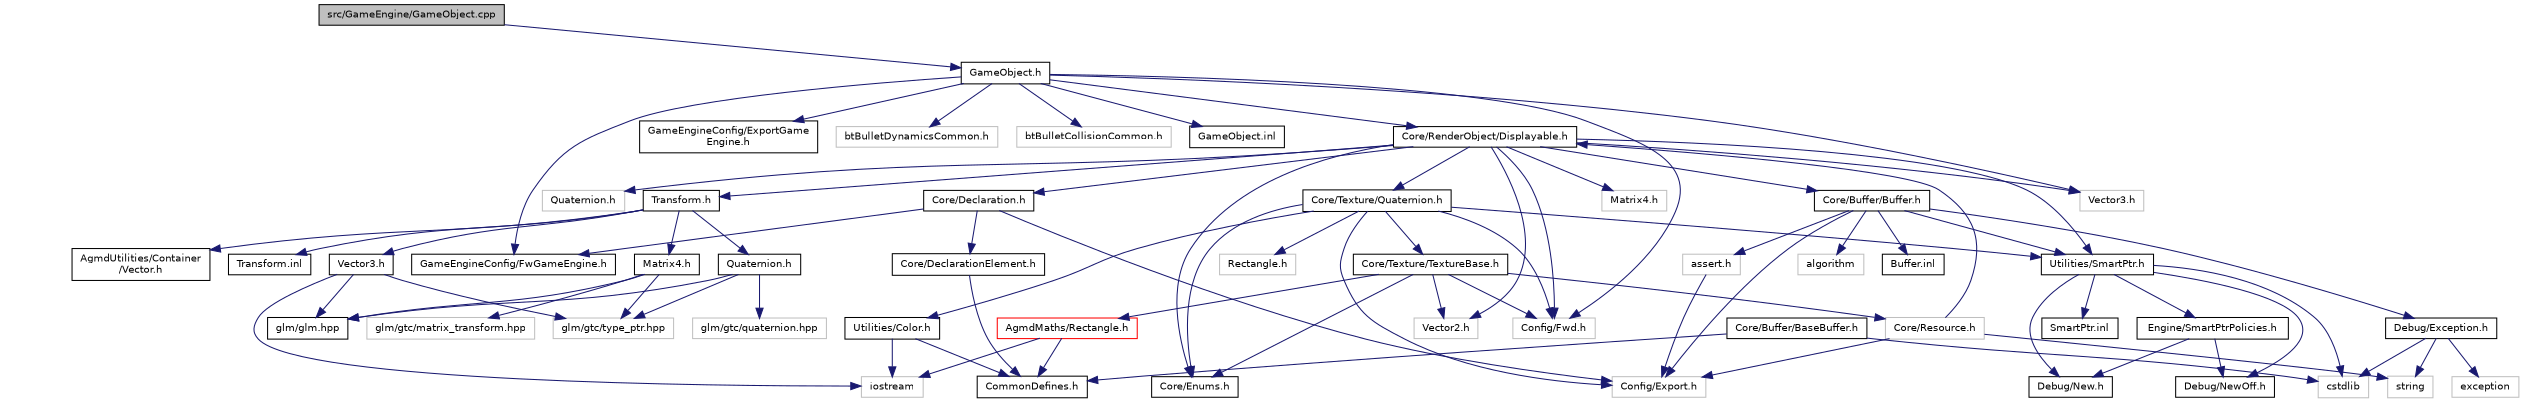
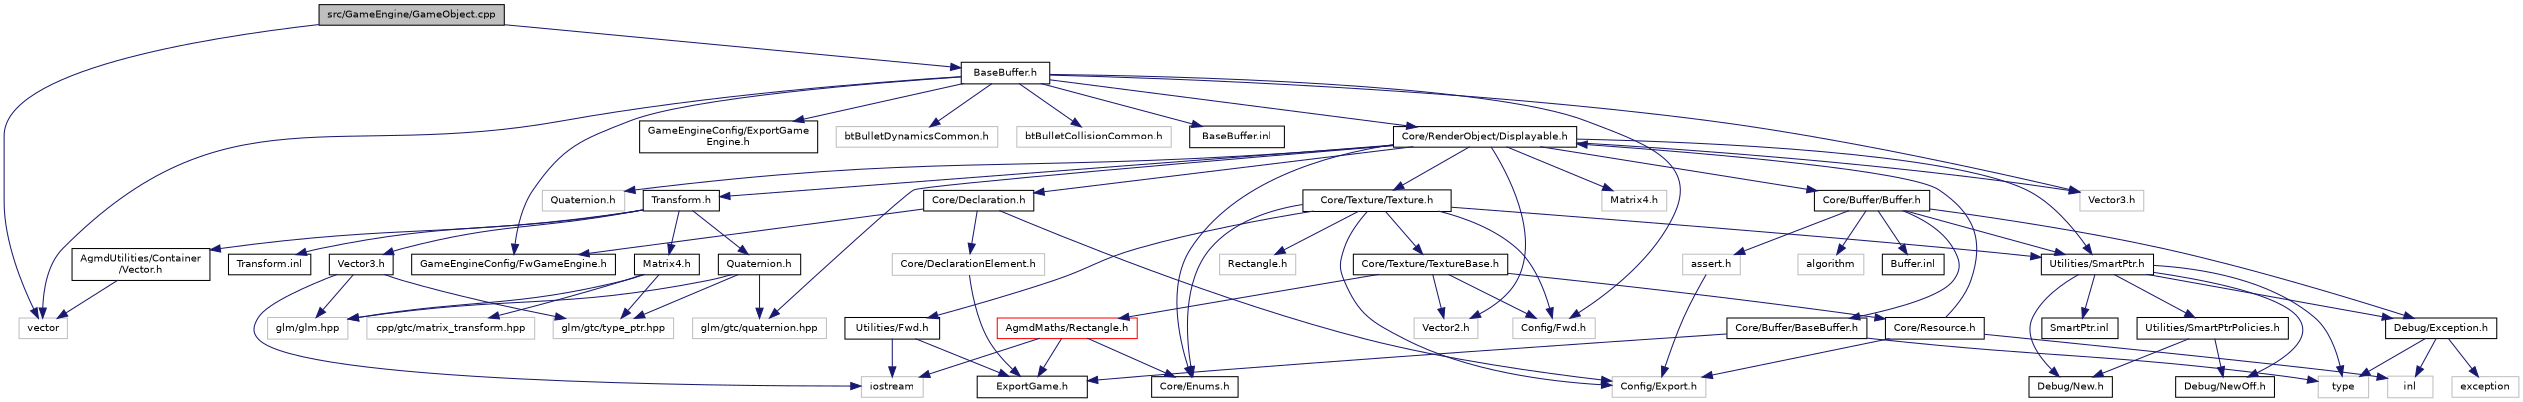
(1005, 73) -> (1005, 73)
(1237, 137) -> (1237, 137)
(1377, 201) -> (1377, 201)
(1545, 224) -> (930, 187)
(968, 264) -> (968, 264)
(1753, 278) -> (1952, 281)
none -> (2305, 303)
(1327, 318) -> (1126, 356)
none -> (43, 328)
(308, 328) -> (308, 328)
(451, 328) -> (451, 328)
(892, 328) -> (892, 328)
(1935, 328) -> (1935, 328)
(2213, 328) -> (2213, 328)
(1032, 387) -> (1032, 387)
(2343, 387) -> (2343, 387)
(2410, 387) -> (2410, 387)
